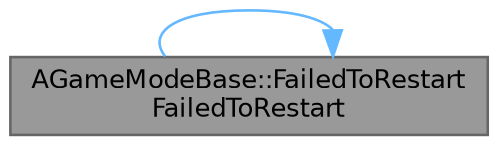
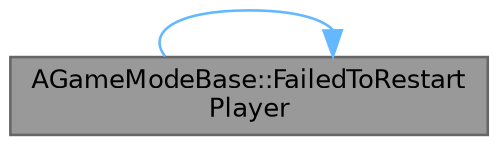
(249, 96) -> (249, 96)
